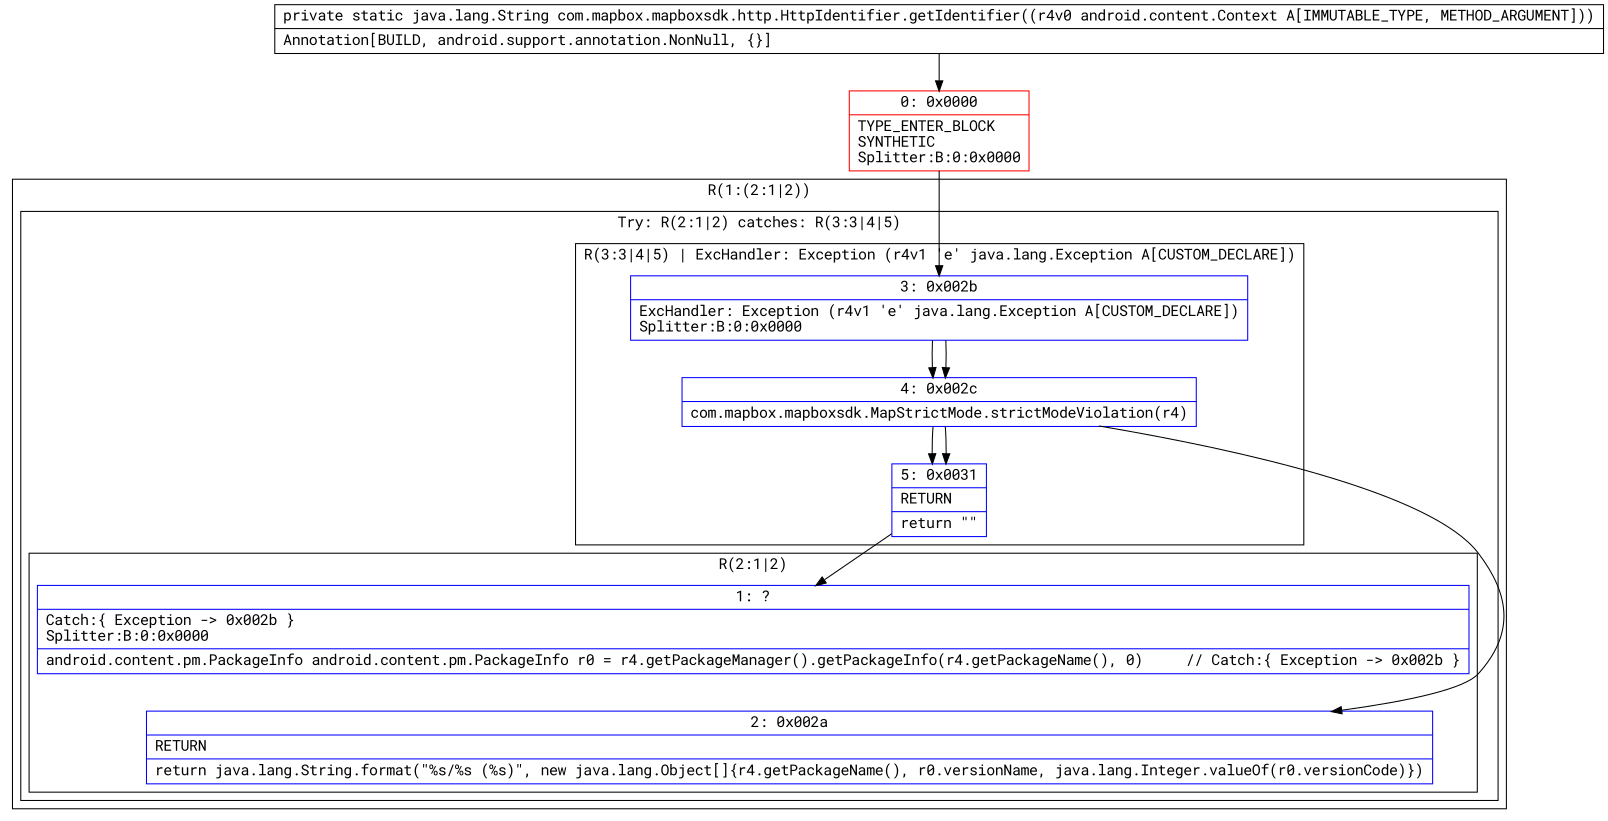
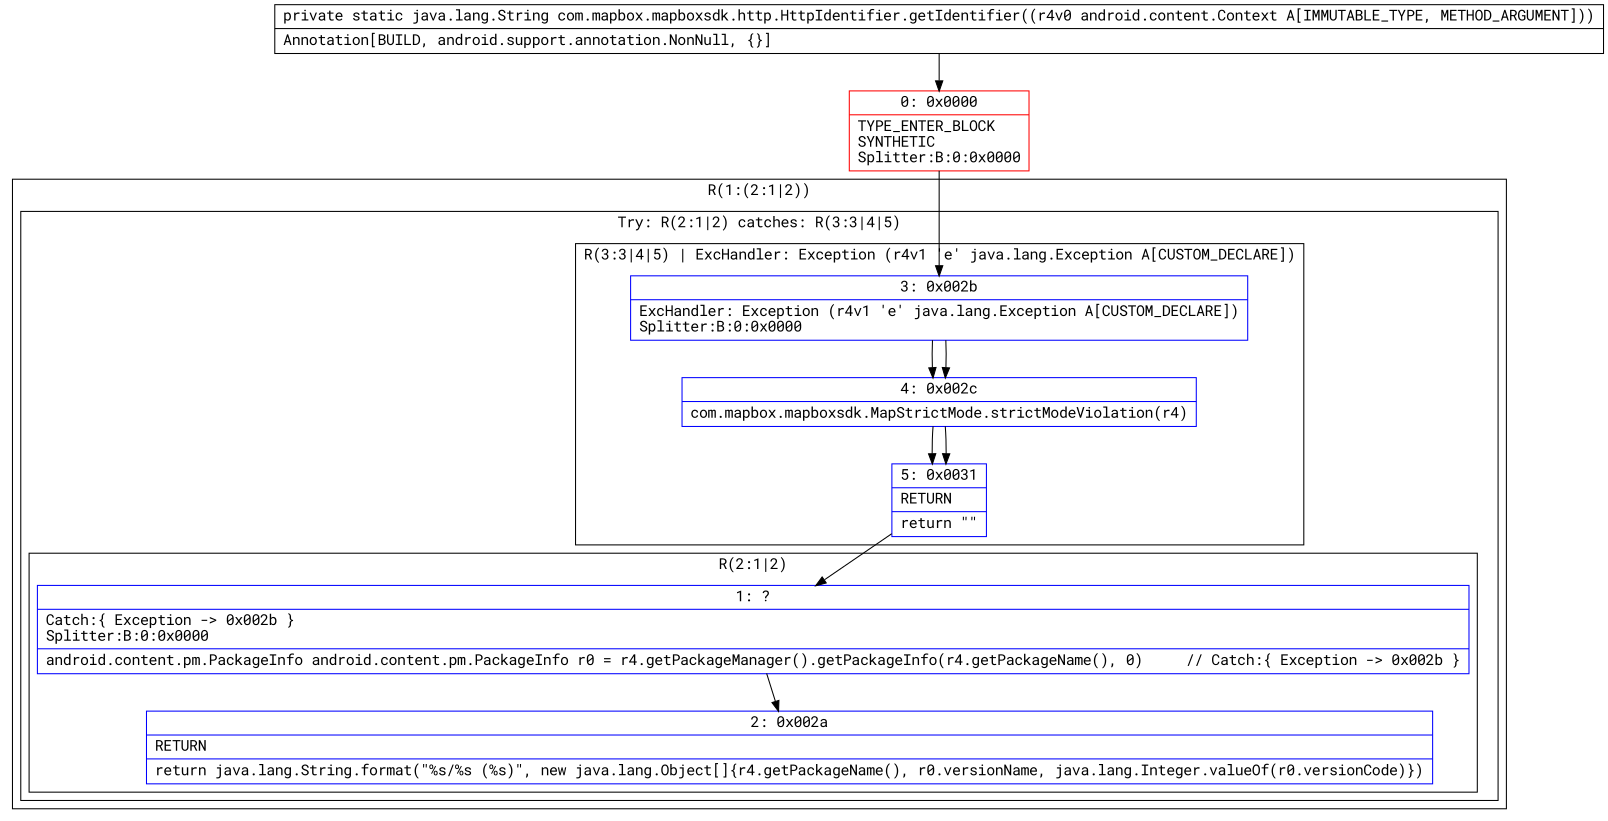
(1427, 515) -> (771, 687)
